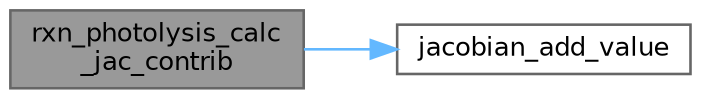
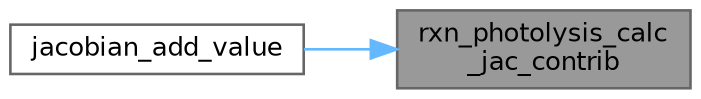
(337, 49) -> (337, 49)
